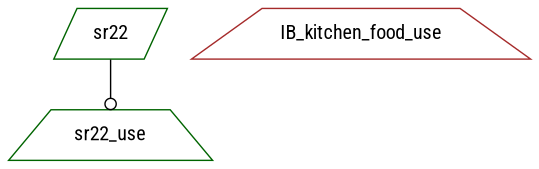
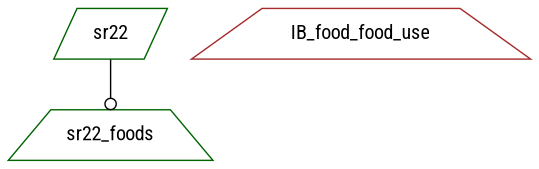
(361, 34) -> (361, 34)
(111, 135) -> (111, 135)
